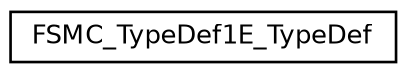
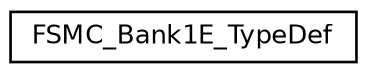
(203, 37) -> (183, 37)
